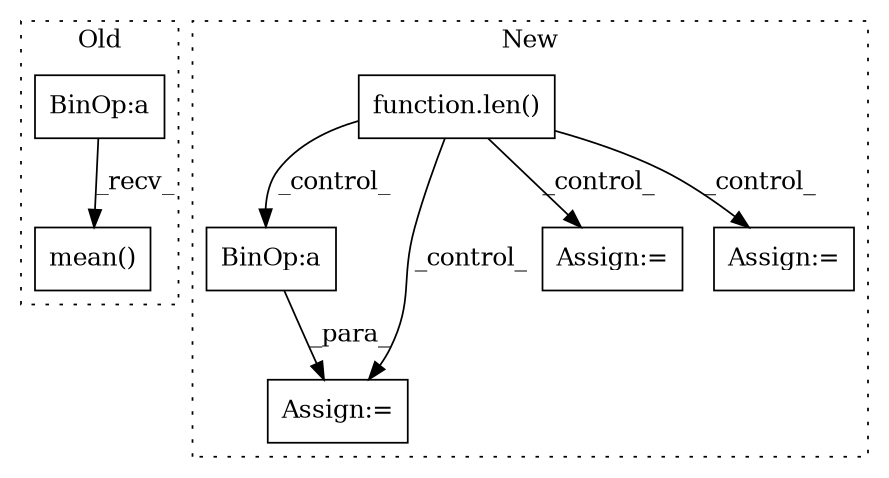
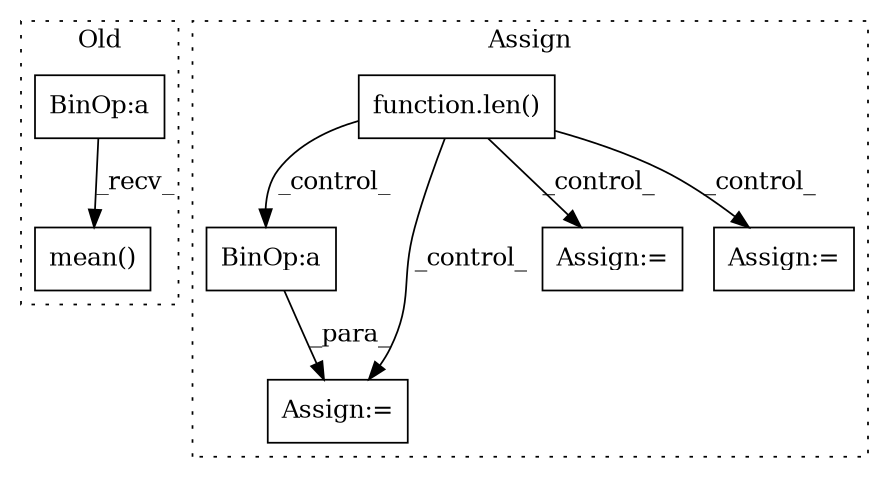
(530, 41) -> (530, 41)
